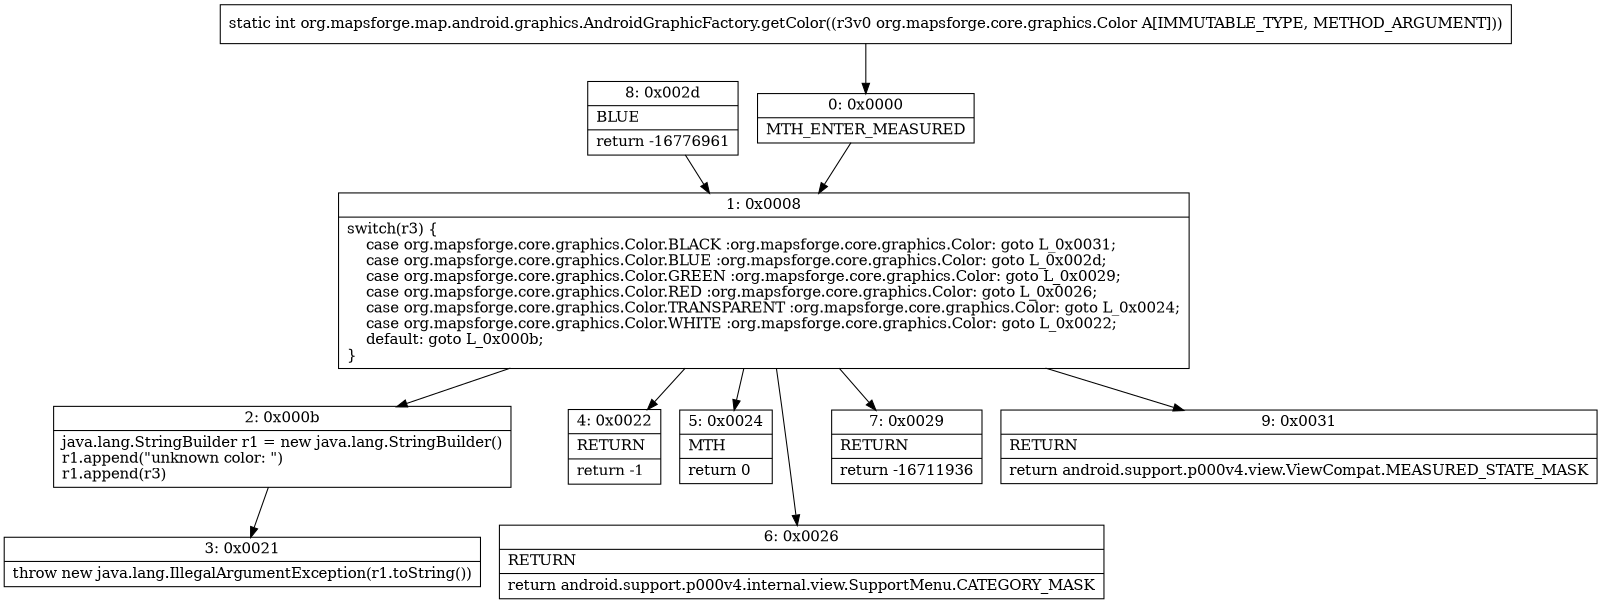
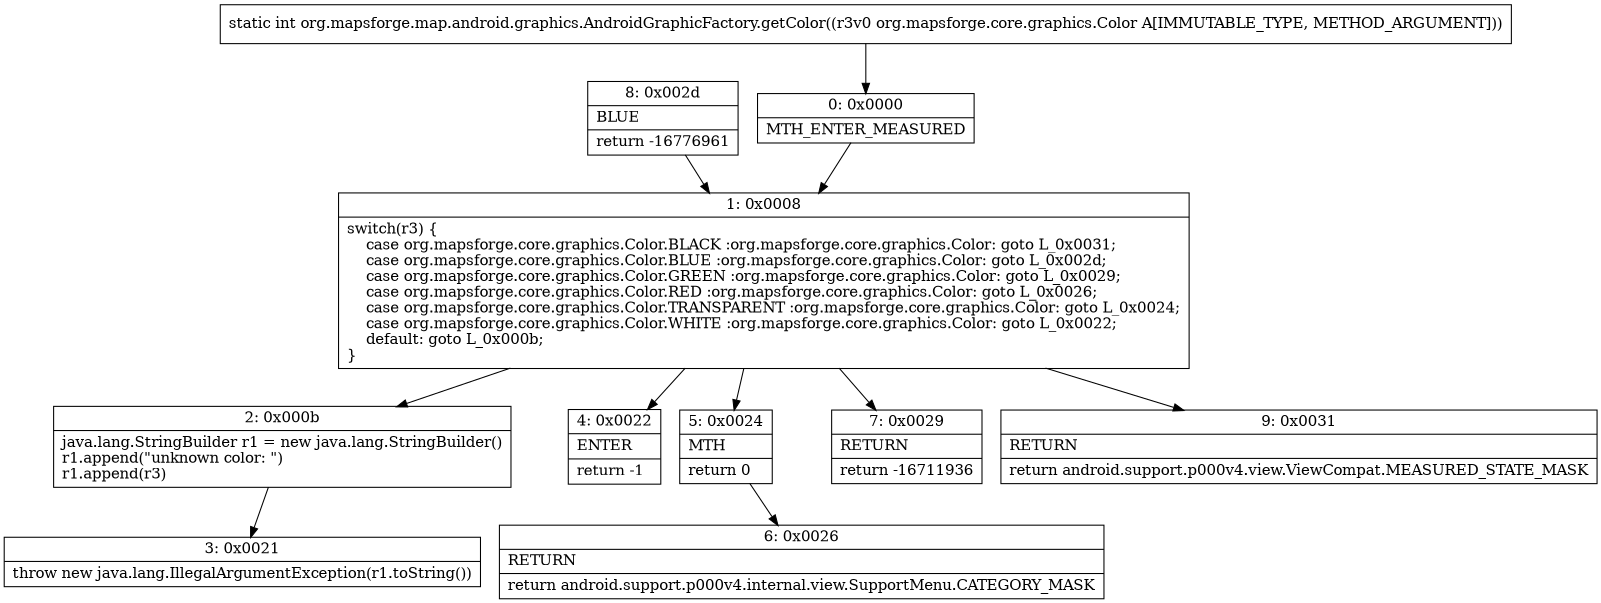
(786, 441) -> (761, 500)
(611, 446) -> (605, 446)
